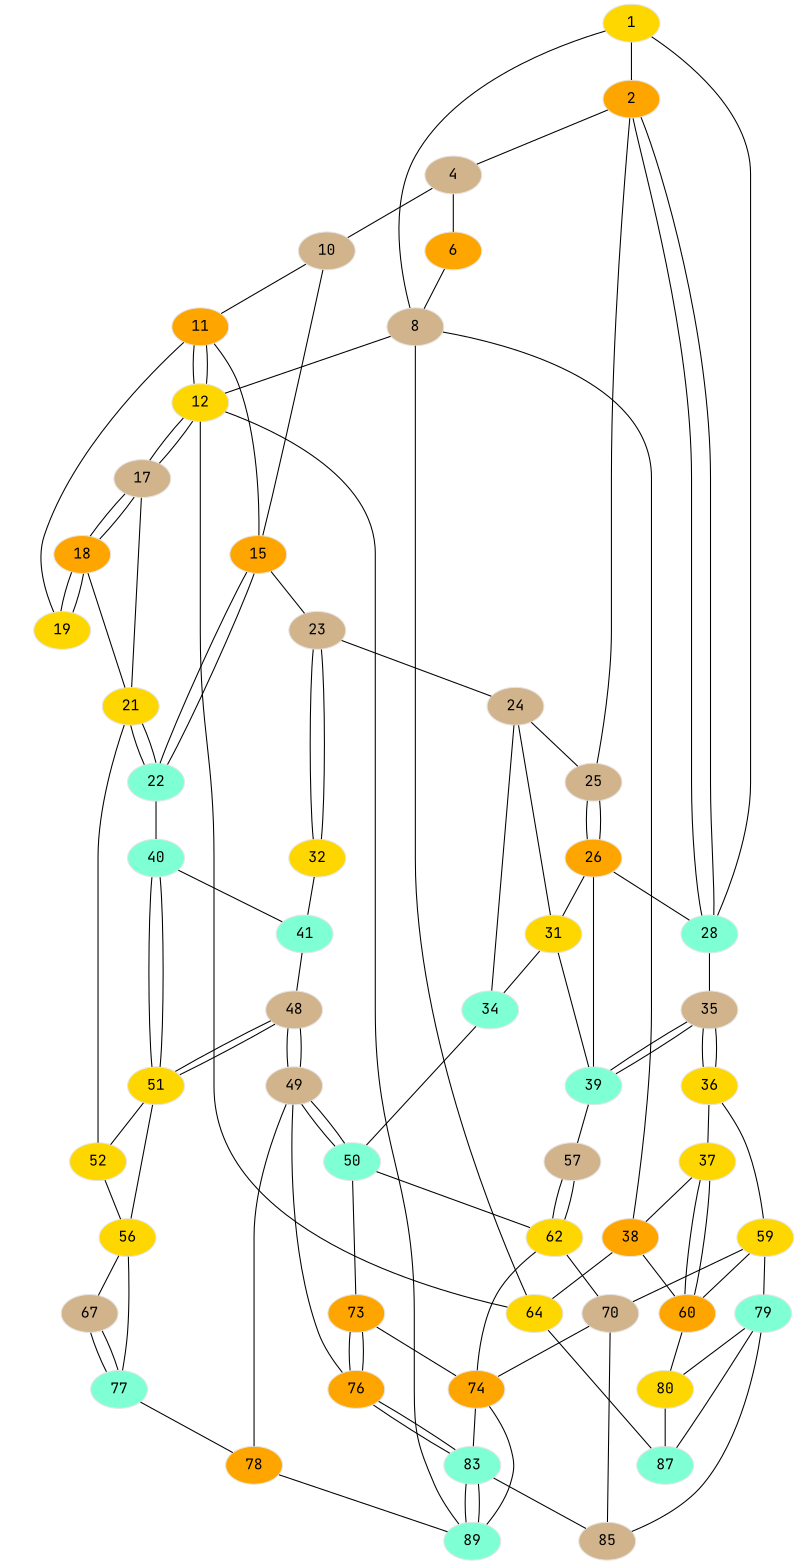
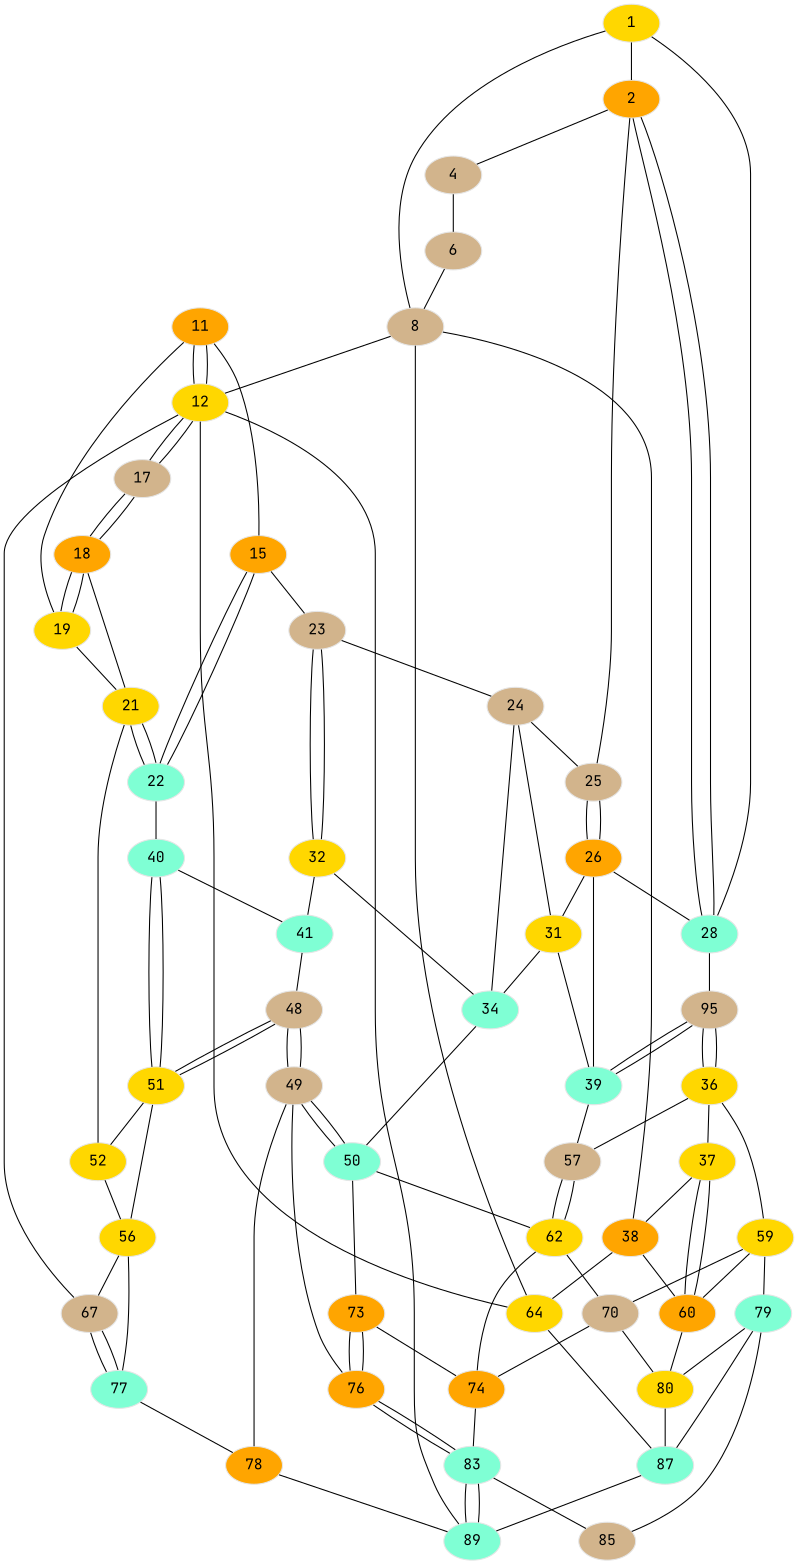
(327, 251) -> none
(453, 251) -> (453, 251)
(137, 592) -> (96, 668)
none -> (4, 822)
none -> (404, 934)
(709, 1010) -> (709, 1010)
none -> (636, 1126)
(609, 1427) -> (638, 1351)
(514, 1466) -> (569, 1503)
